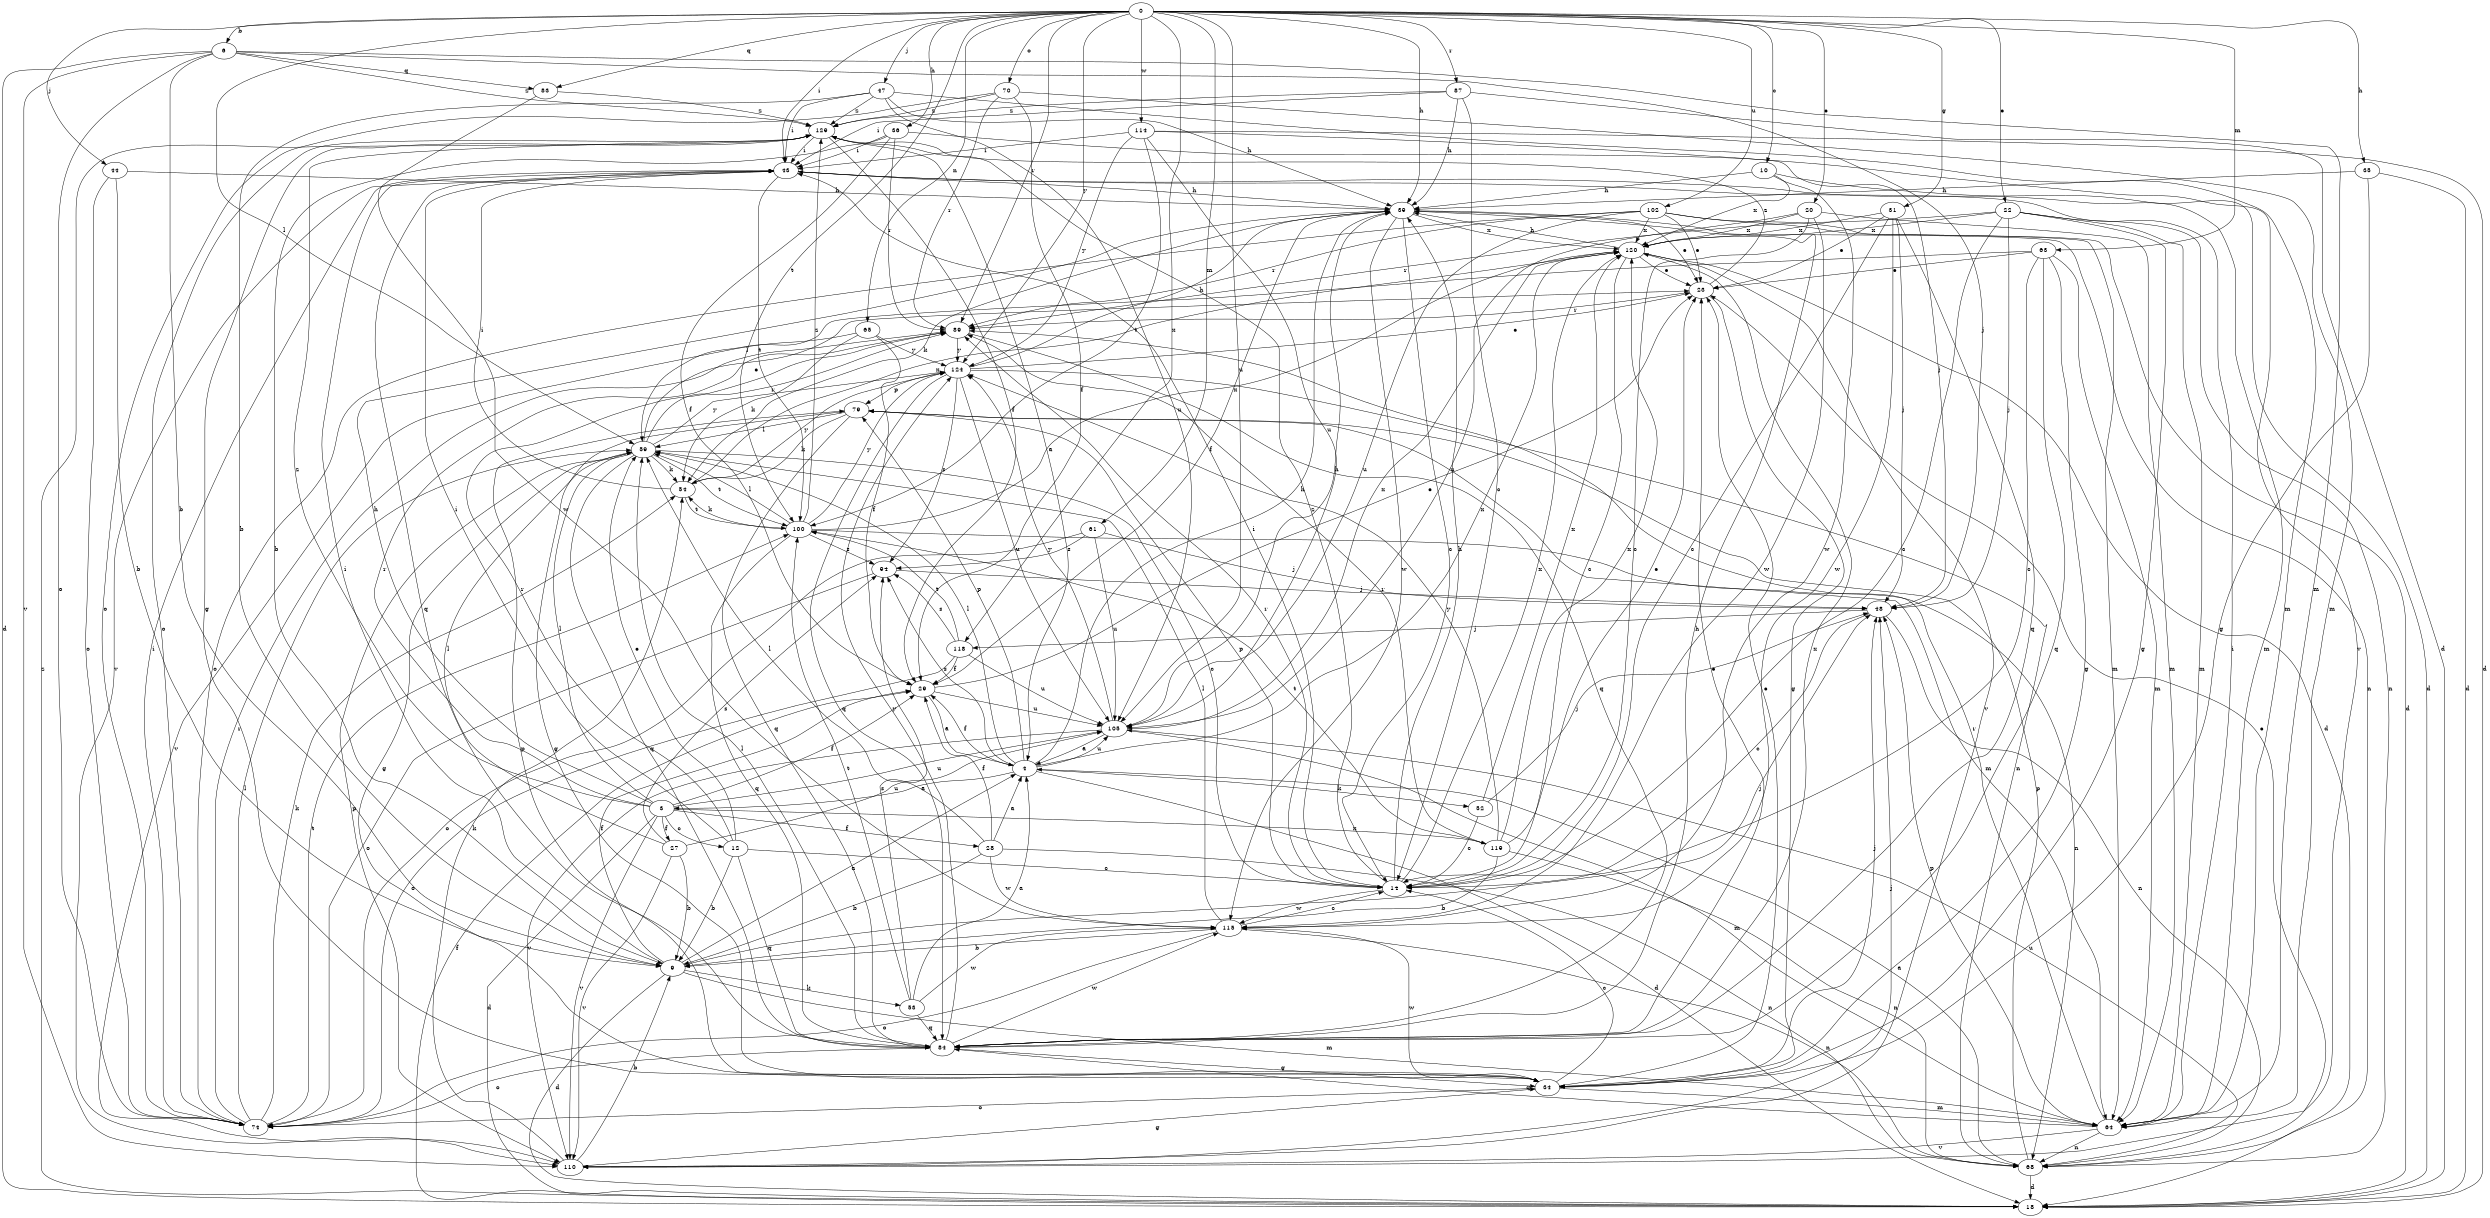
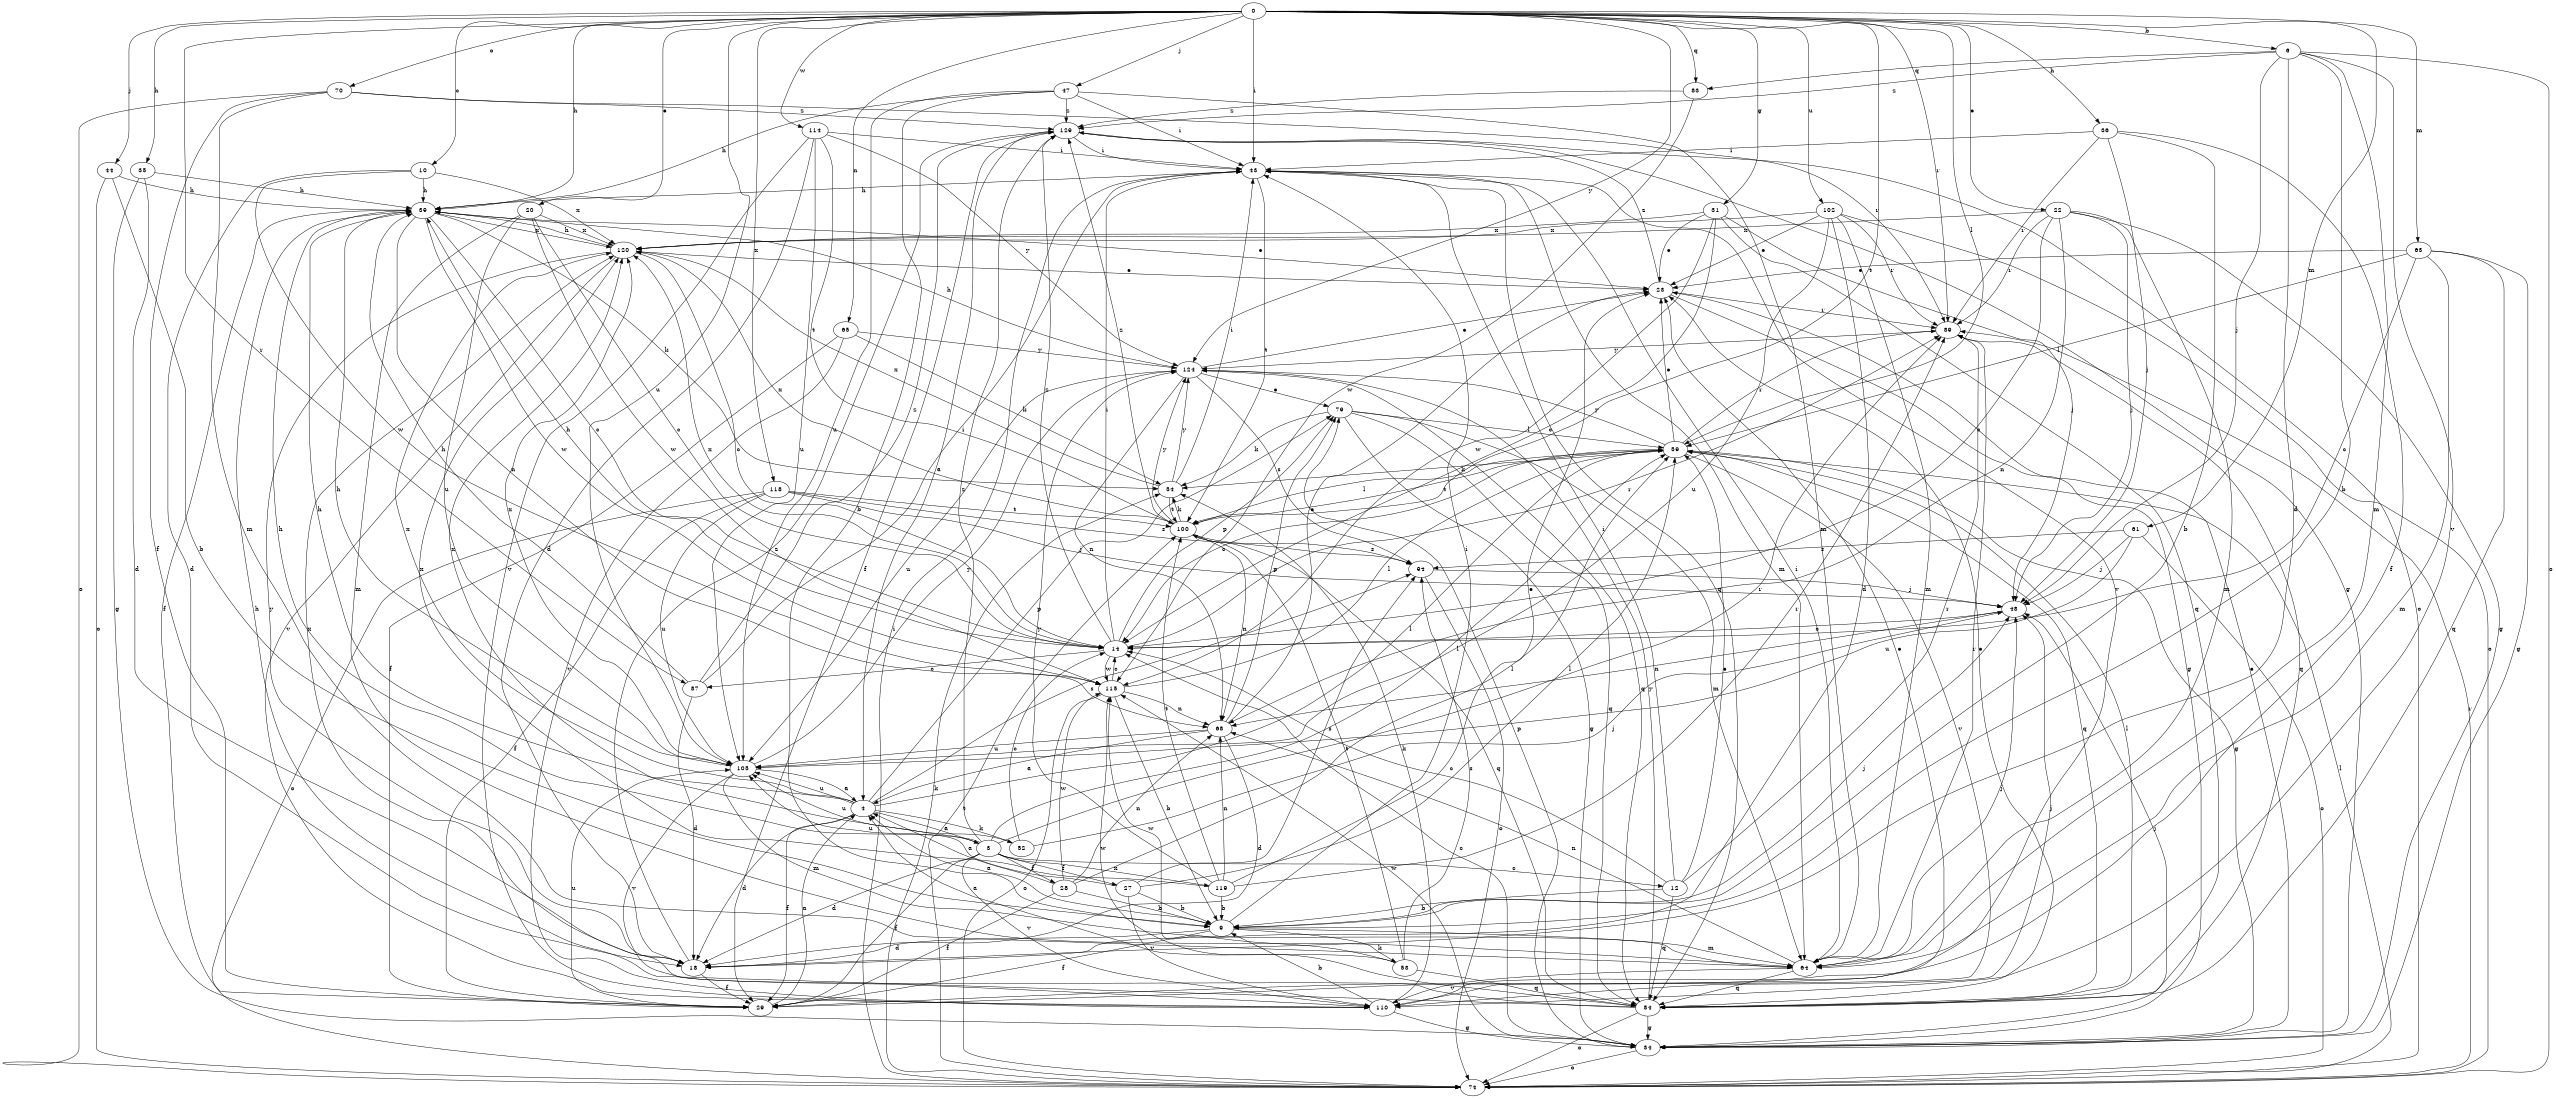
(896, 390) -> (1276, 390)
(1496, 492) -> (927, 667)
(1422, 629) -> (1359, 580)
(2326, 729) -> (272, 609)
(355, 808) -> (1961, 729)
(1932, 868) -> (2002, 789)
(1826, 1102) -> none
